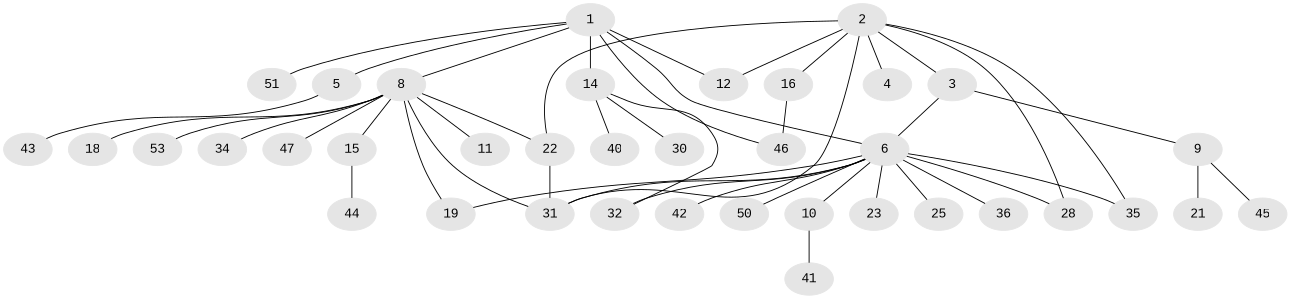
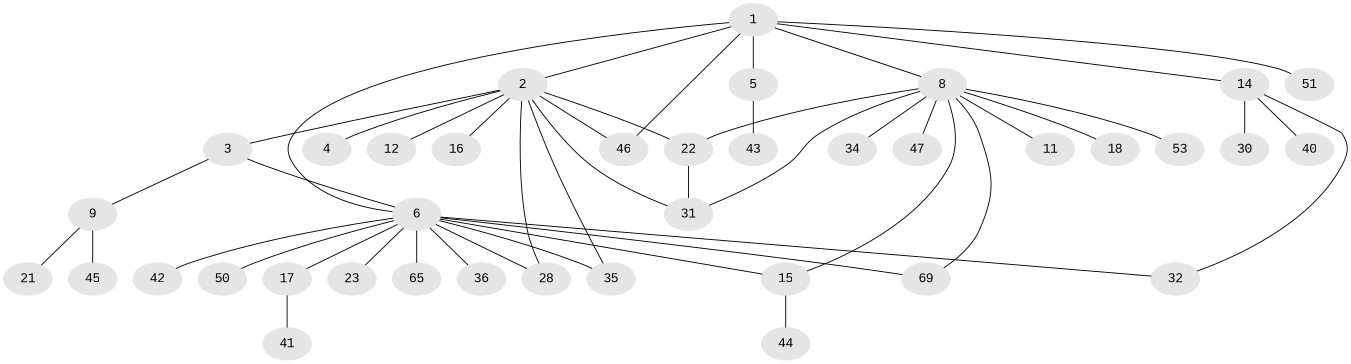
(657, 52) -> (638, 52)
(785, 117) -> (573, 117)
(717, 181) -> (601, 247)
(451, 214) -> (926, 279)
(809, 214) -> (287, 279)
(939, 214) -> (417, 279)
